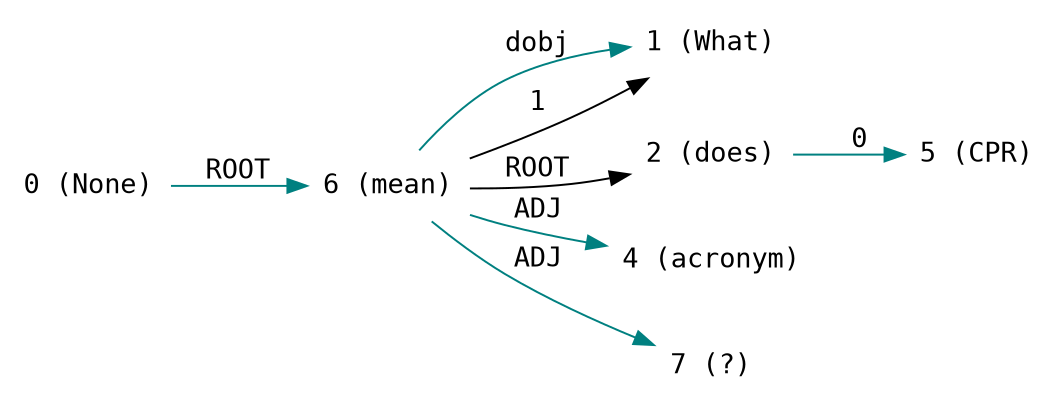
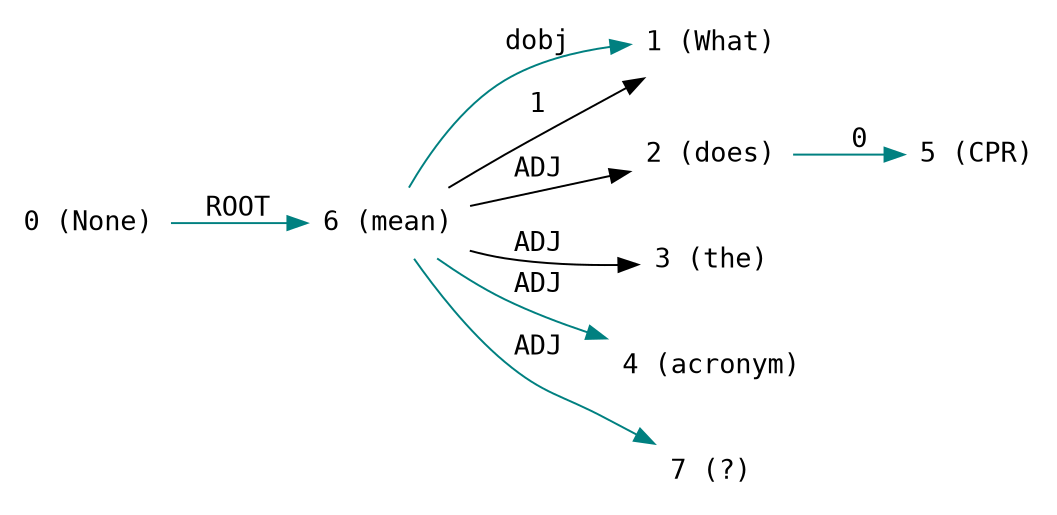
(538, 169) -> (538, 169)
none -> (711, 260)
